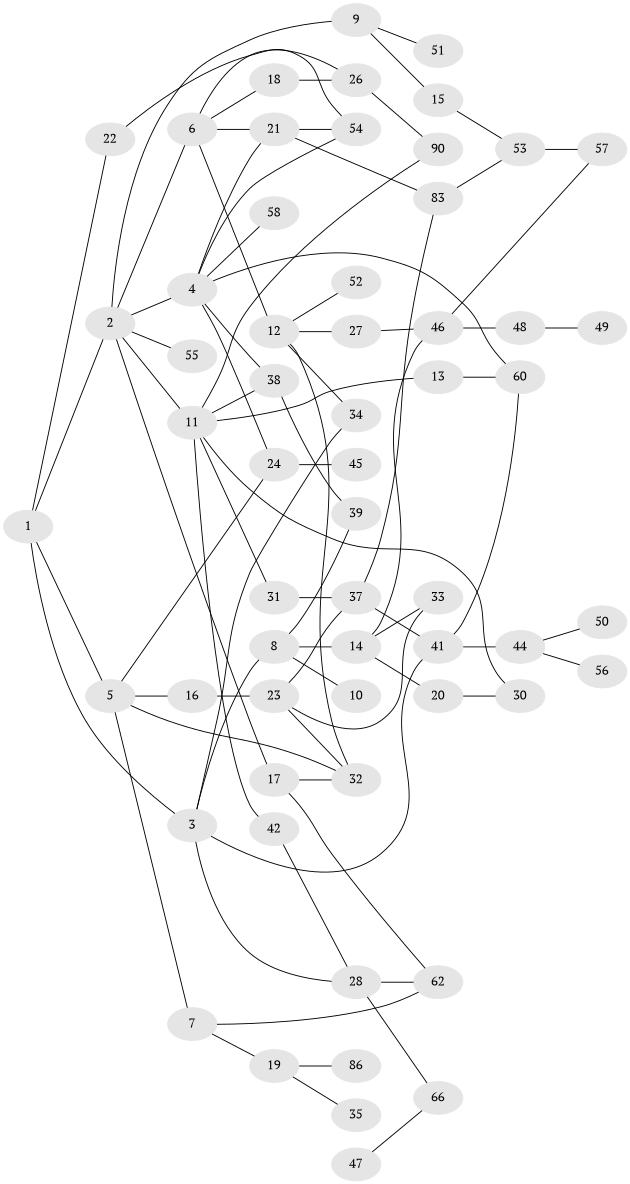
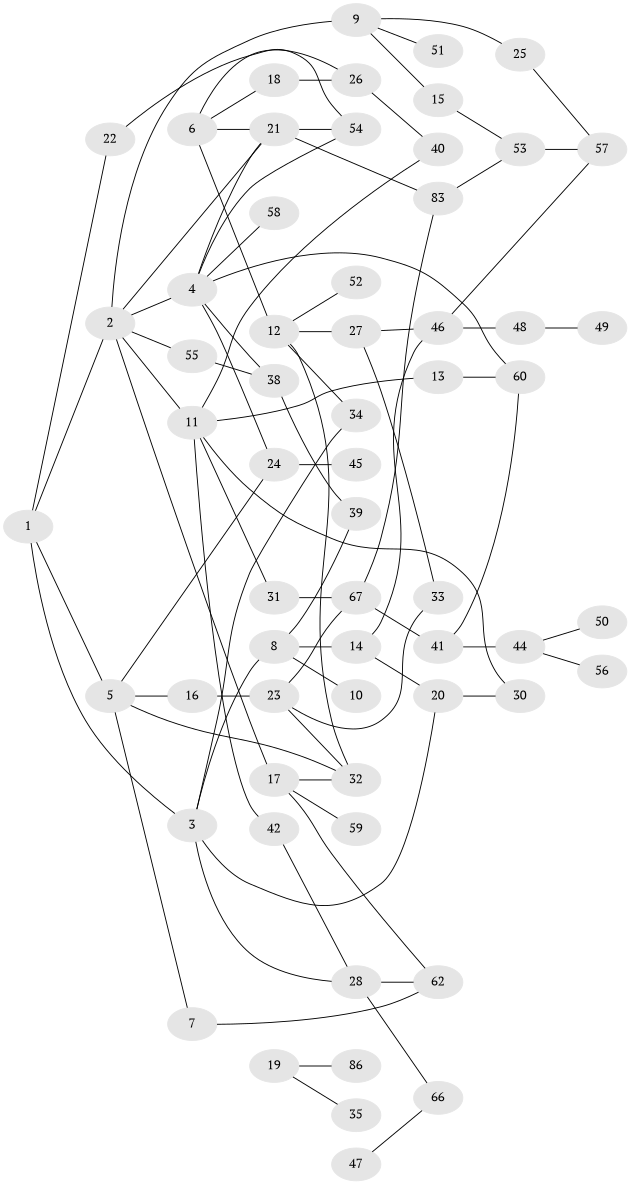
none -> (520, 55)
(438, 149) -> (438, 149)
(151, 226) -> (192, 226)
(233, 402) -> (241, 371)
(356, 598) -> (356, 598)
(392, 626) -> (403, 463)
none -> (356, 829)
(390, 843) -> (371, 890)
(233, 1045) -> none
